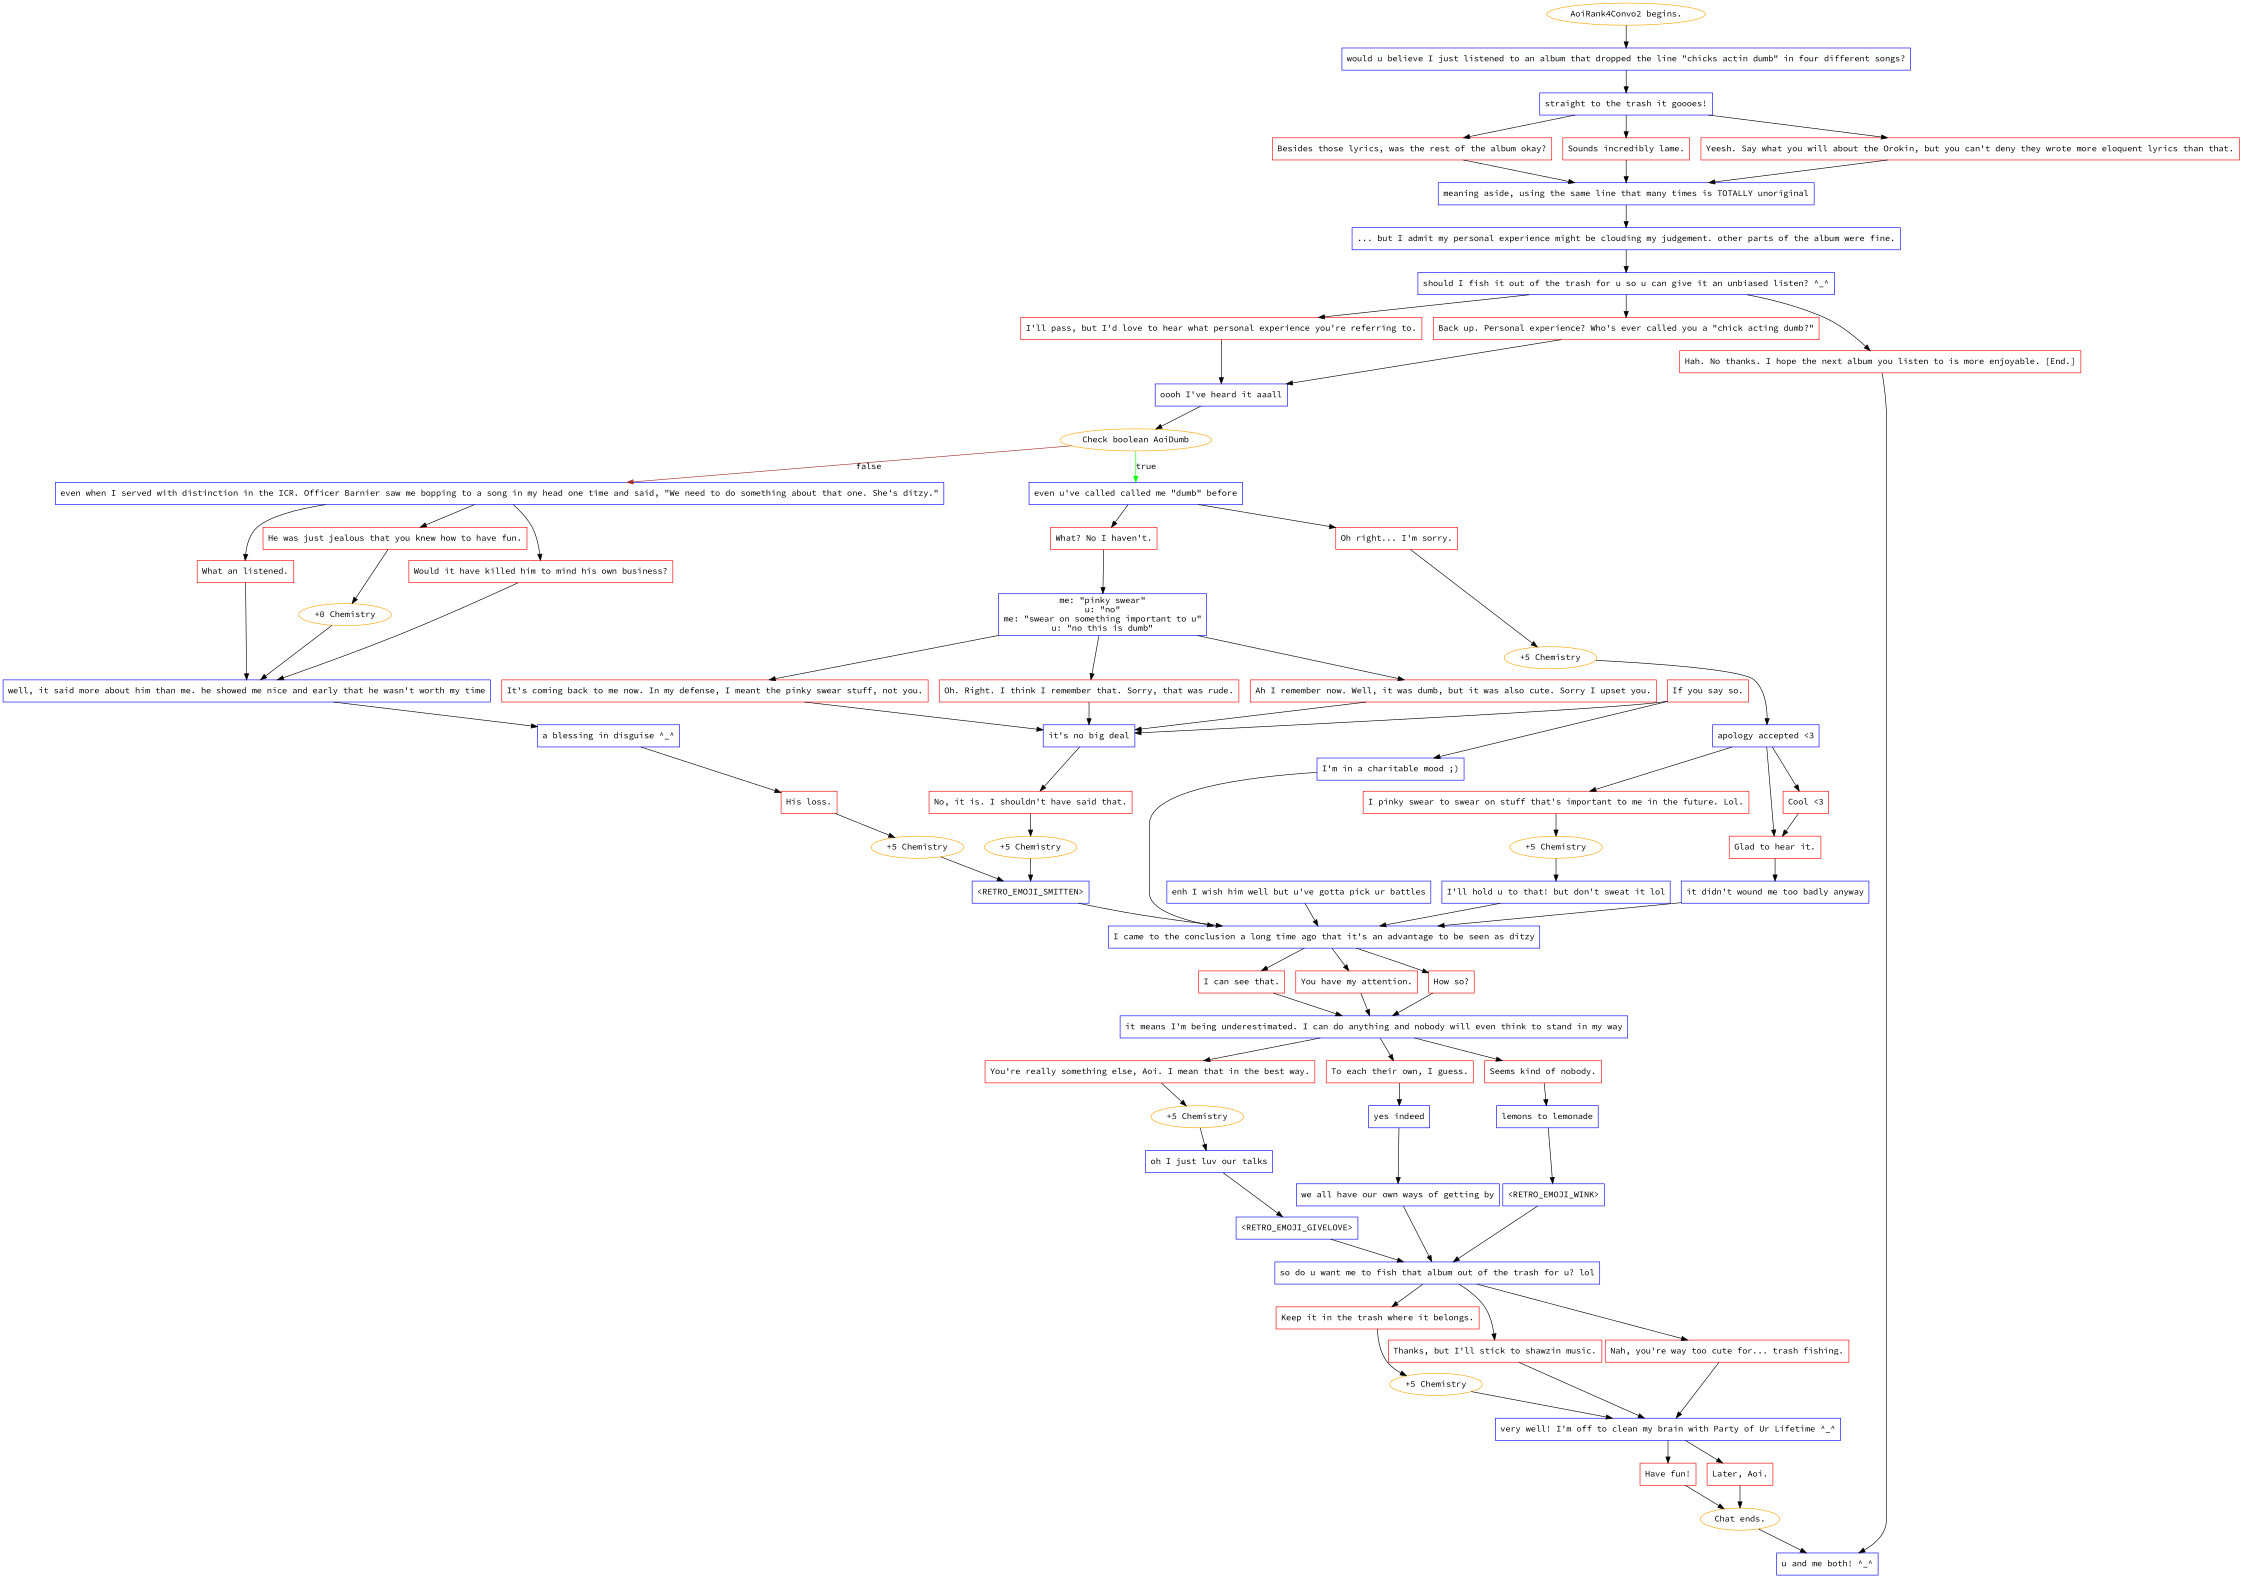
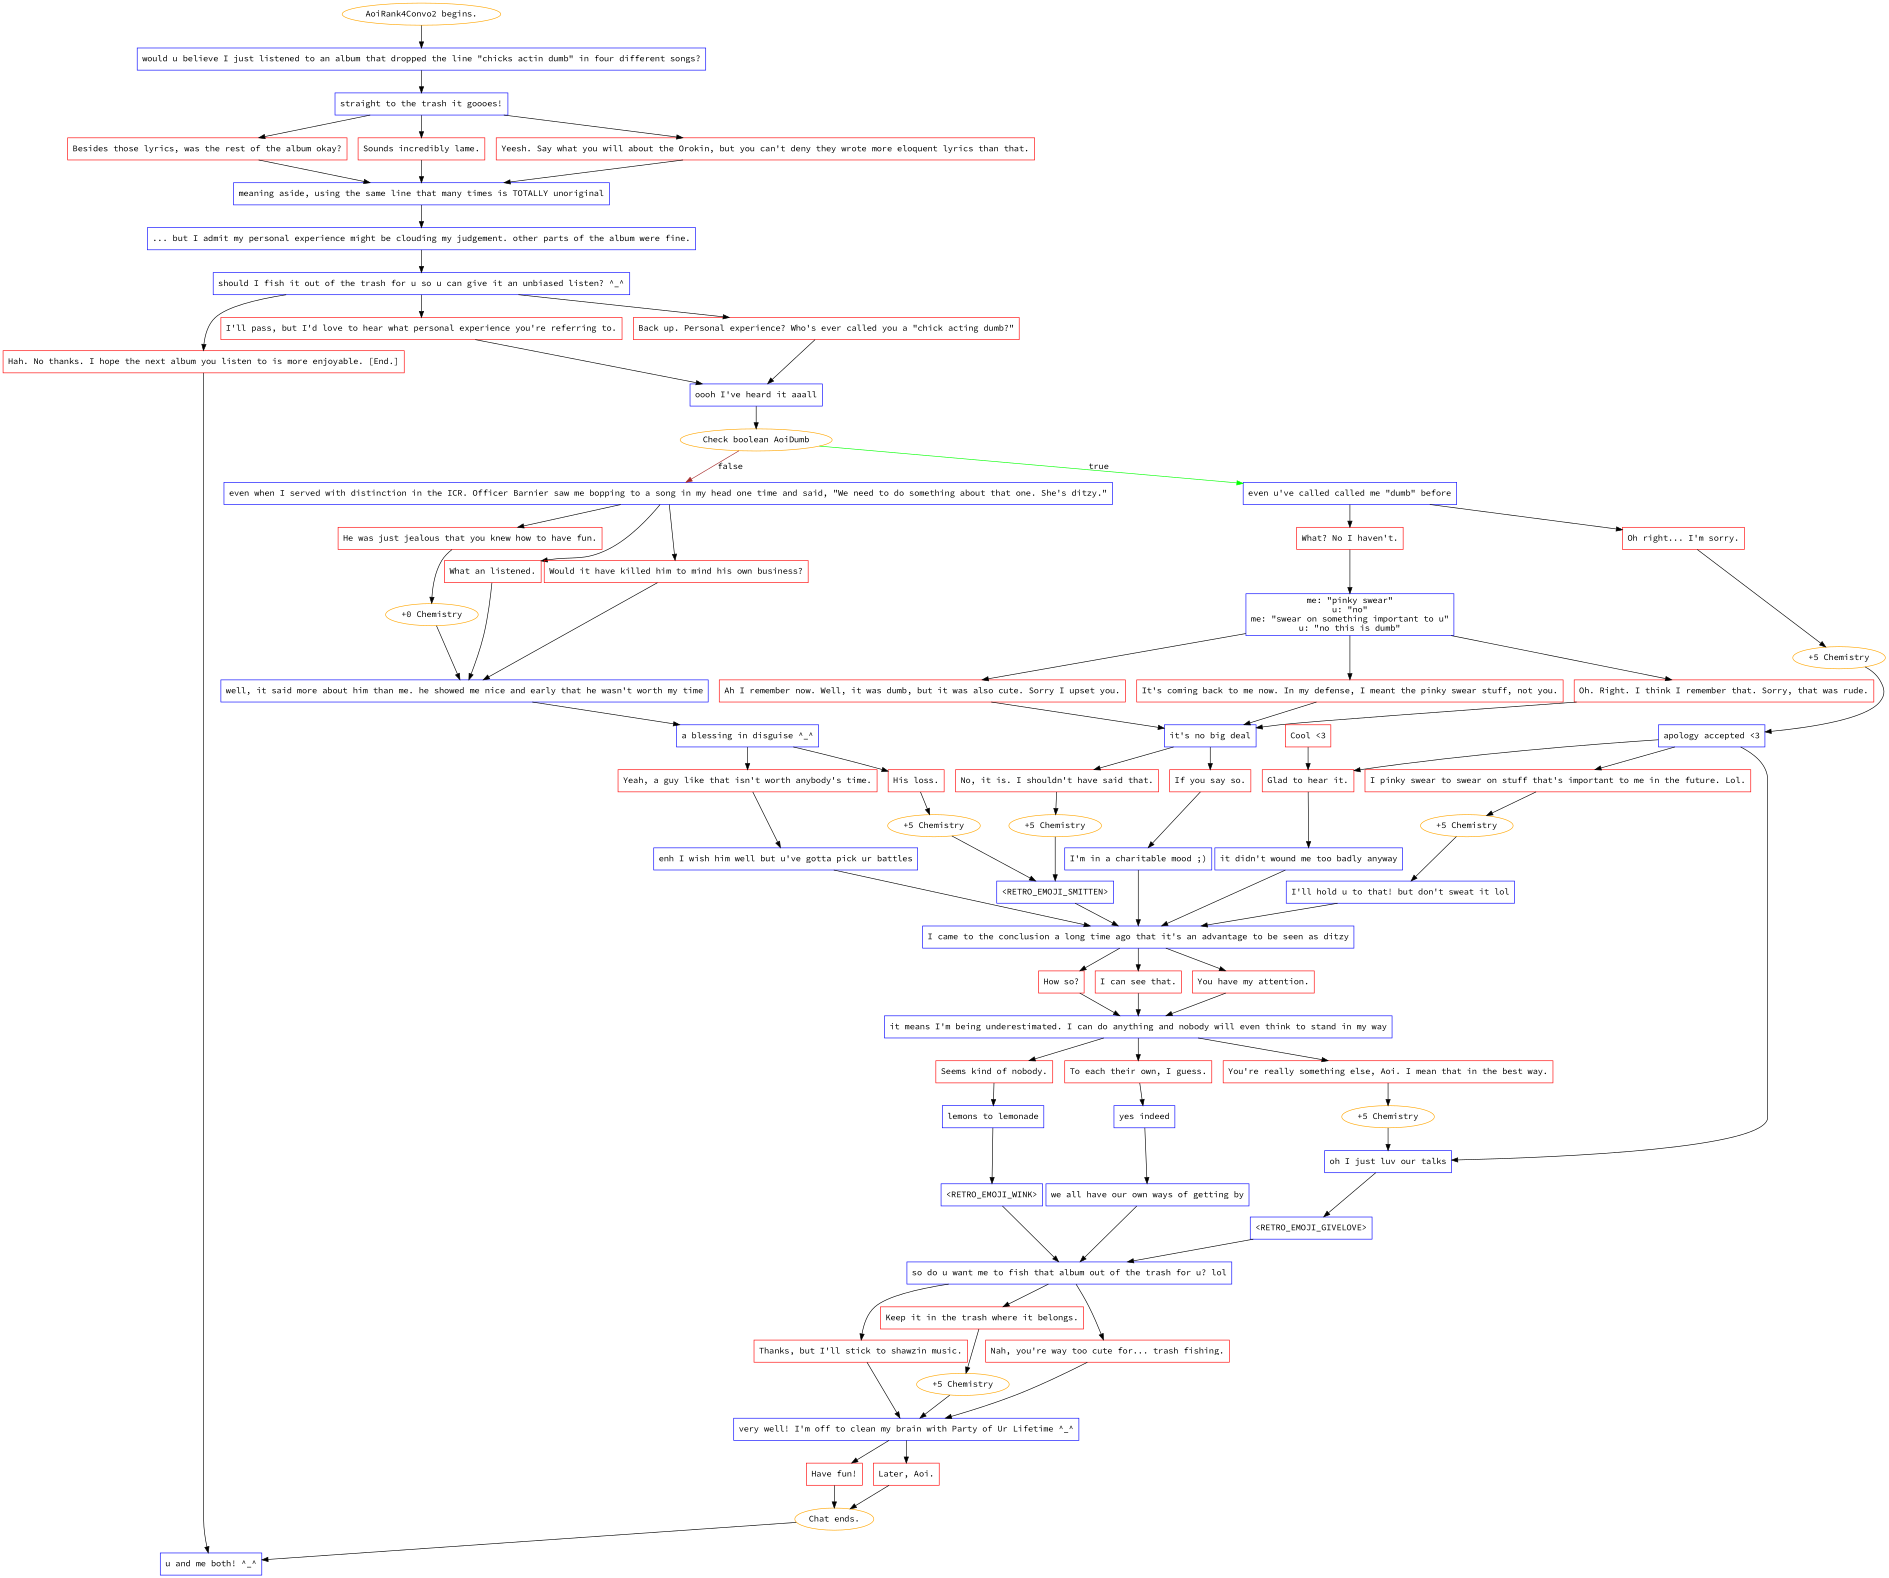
(1404, 719) -> (1210, 755)
(1784, 766) -> (1768, 1085)
none -> (748, 781)
